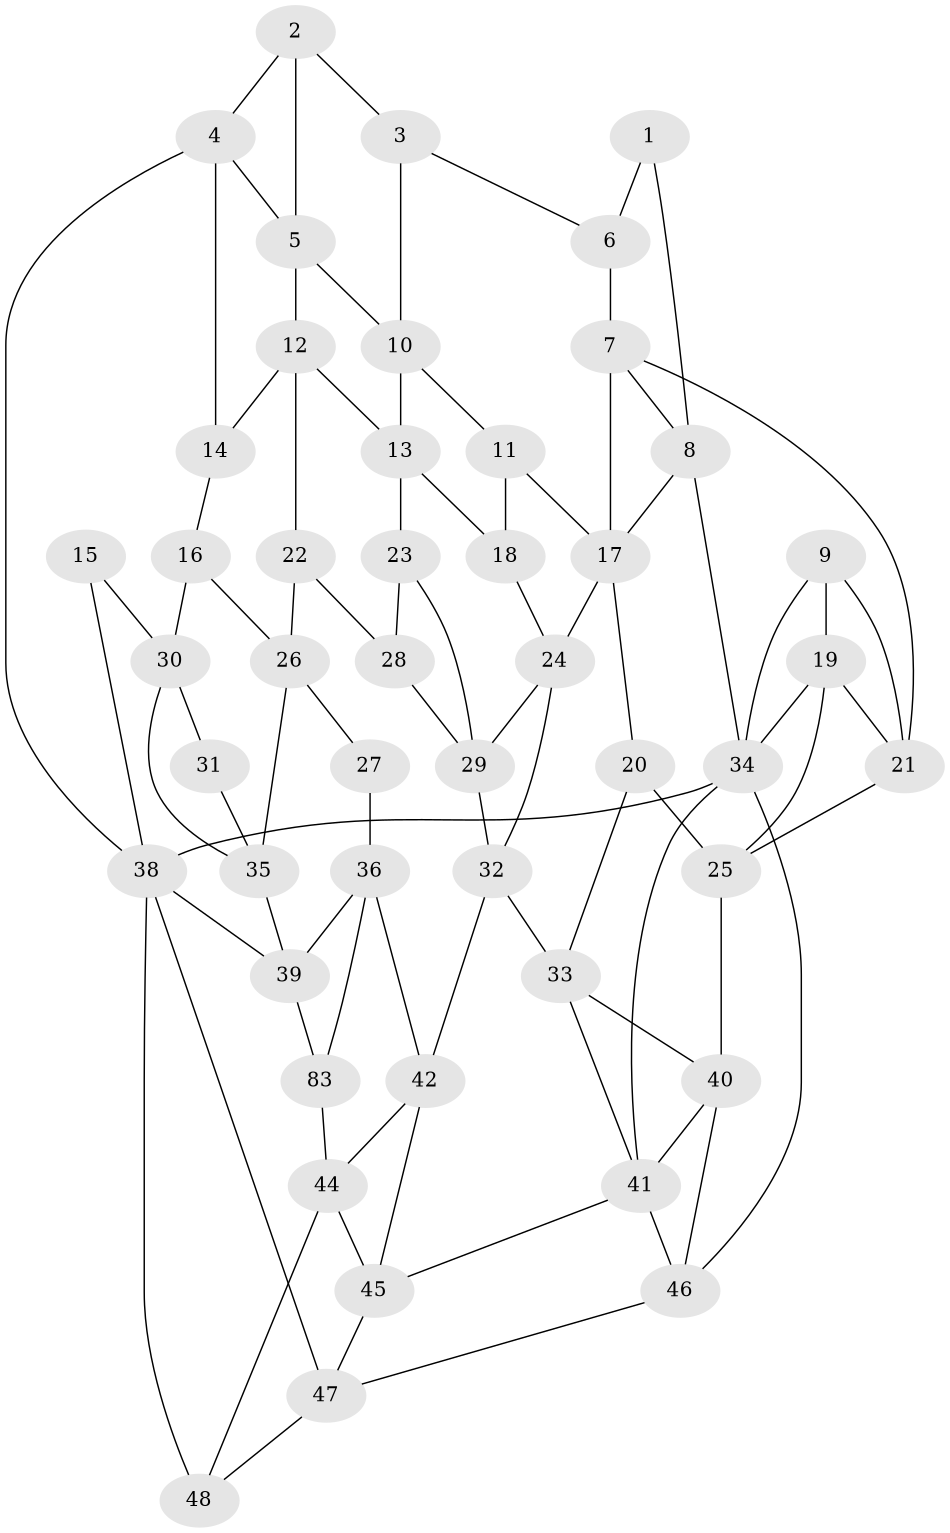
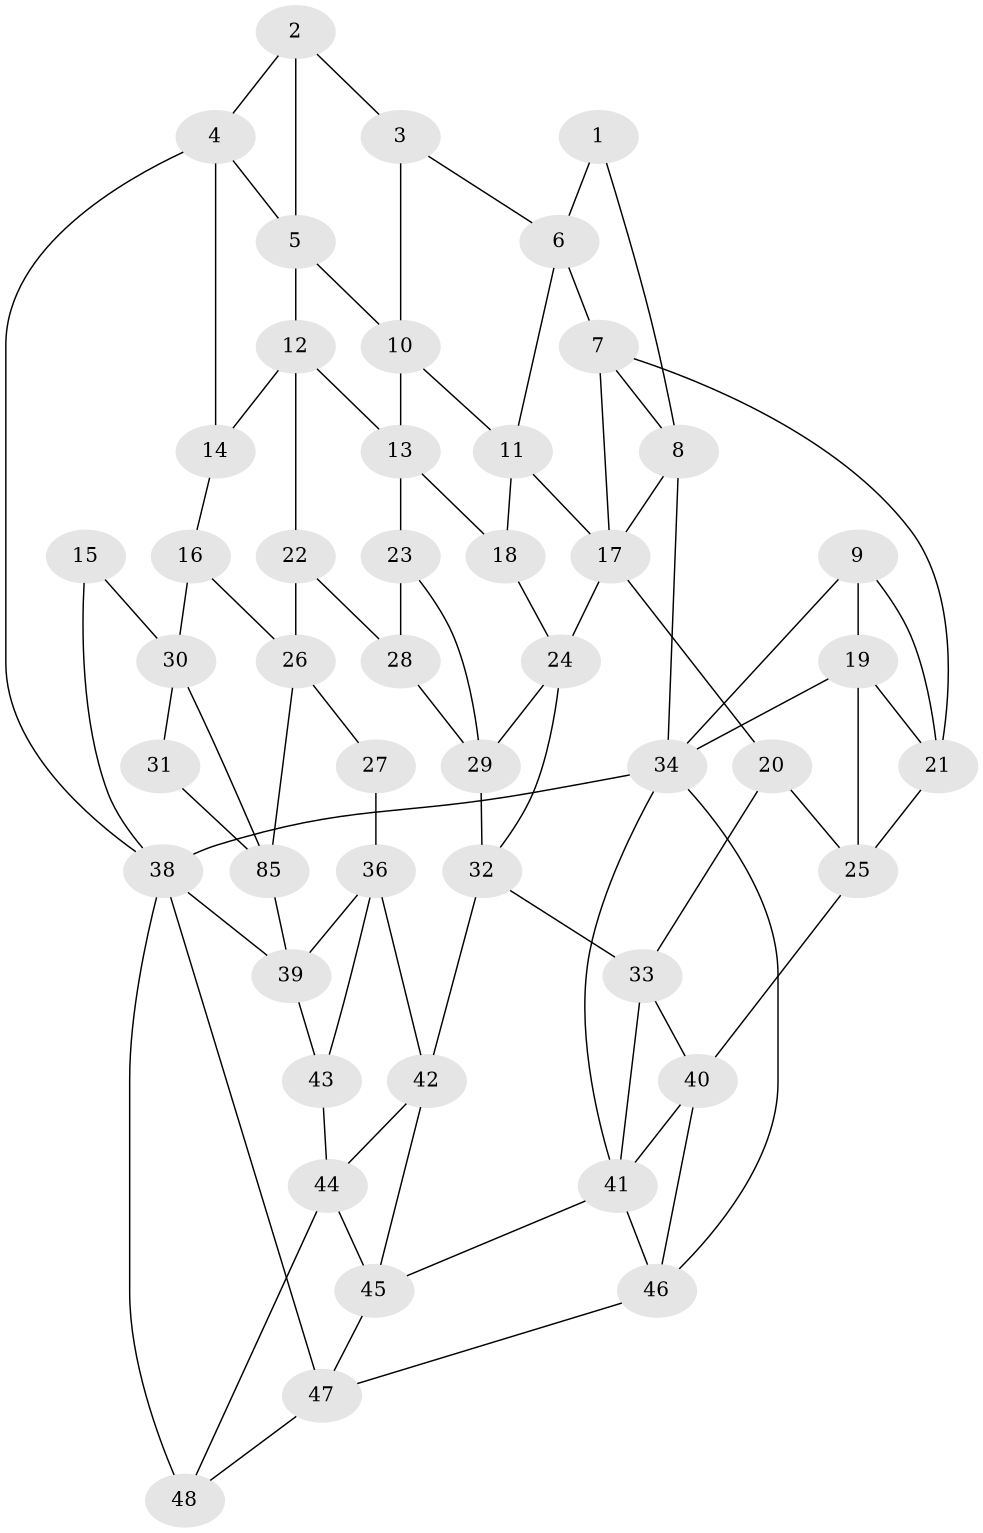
none -> (536, 347)
(259, 871) -> (270, 871)
(321, 1081) -> (322, 1081)
